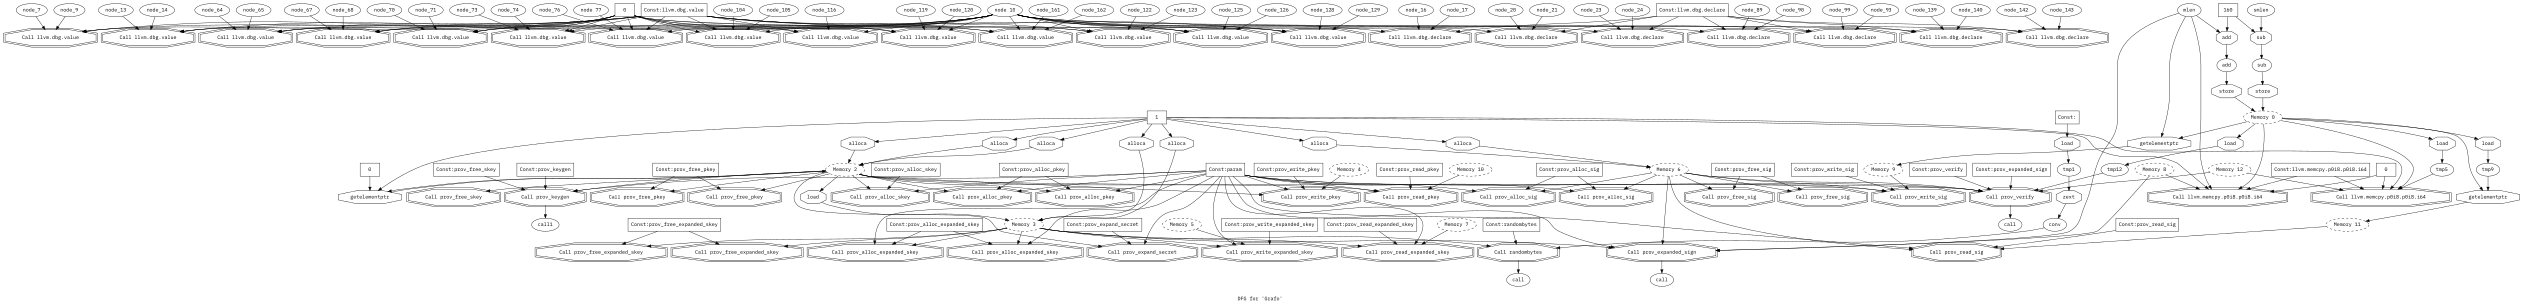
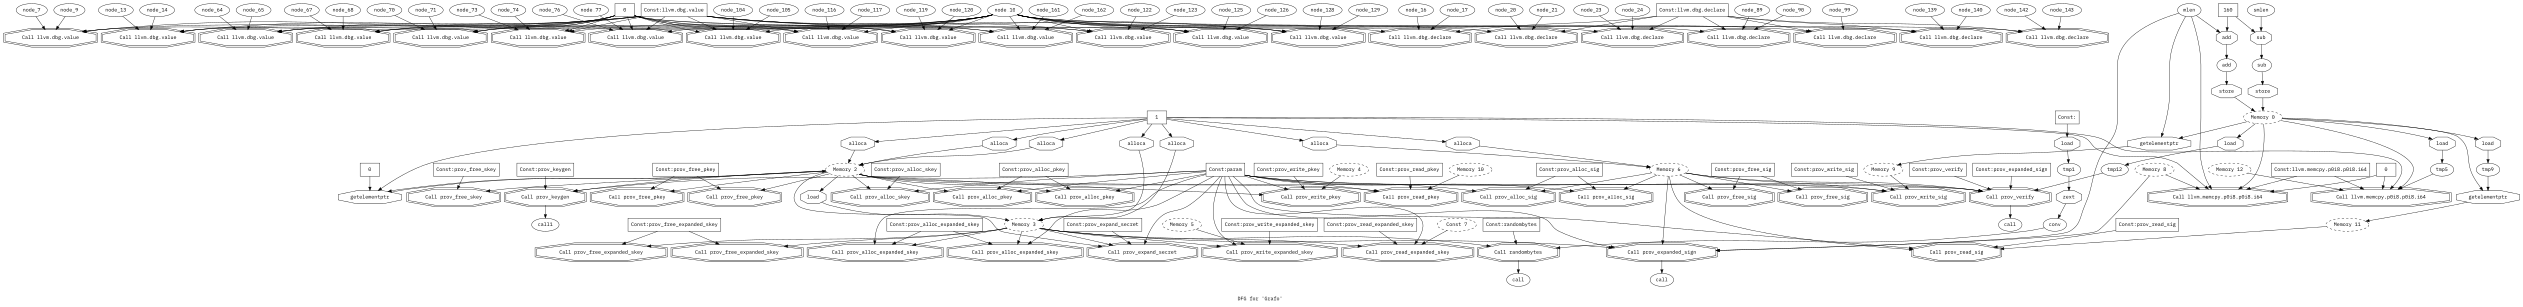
none -> (870, 10)
(1881, 10) -> none
(2126, 181) -> none
(503, 183) -> (461, 181)
(1457, 225) -> (1457, 225)
none -> (1074, 237)
